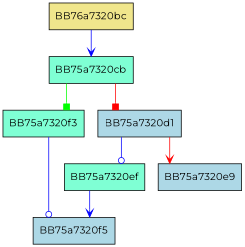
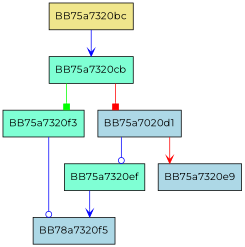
(91, 16) -> (91, 16)
(140, 124) -> (140, 124)
(74, 231) -> (74, 231)
